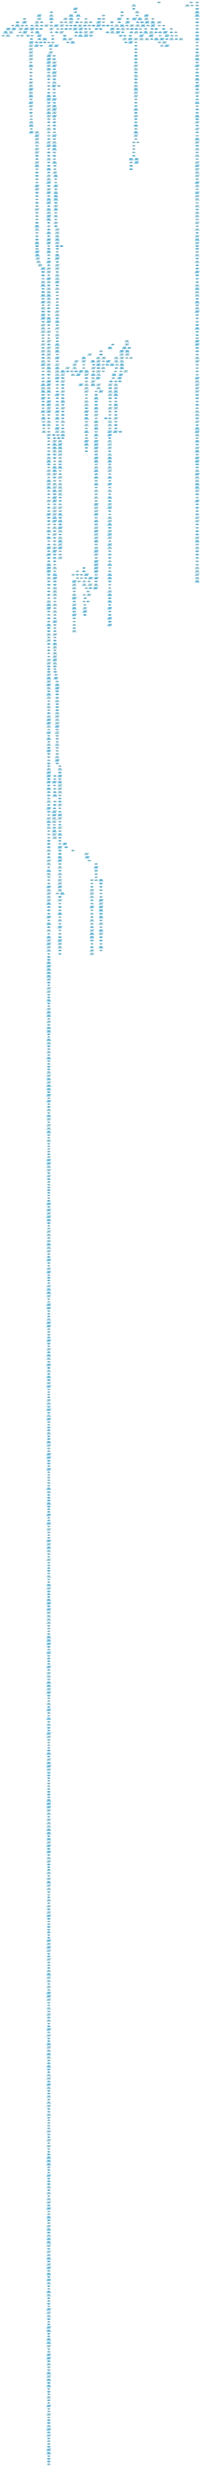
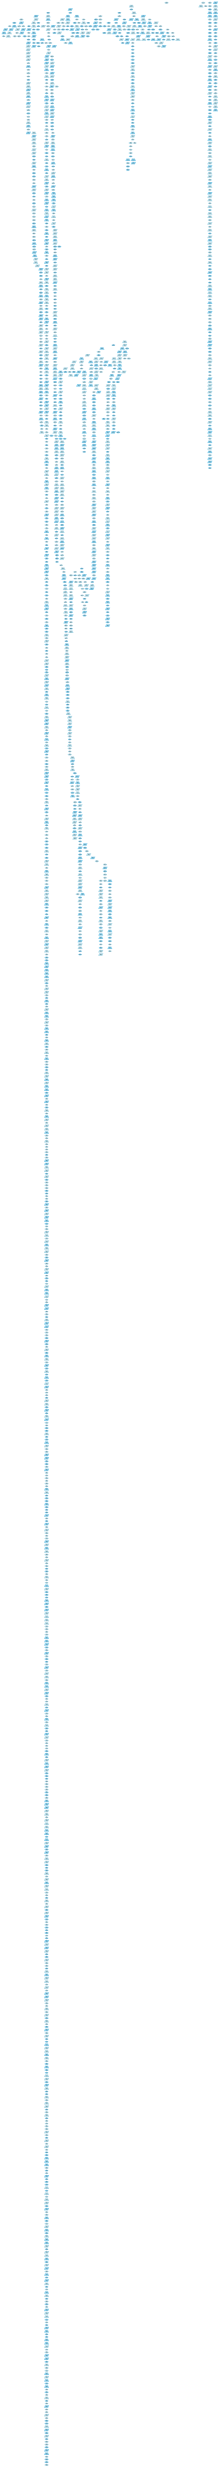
(197, 471) -> none
